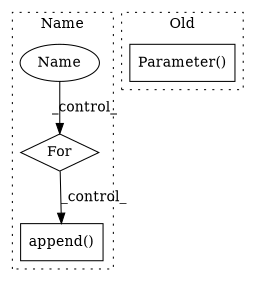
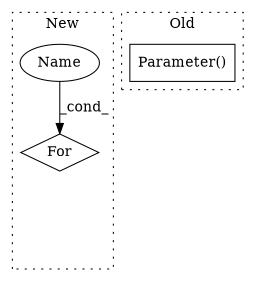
(63, 24) -> (63, 24)
(85, 108) -> (85, 108)
(62, 242) -> none
